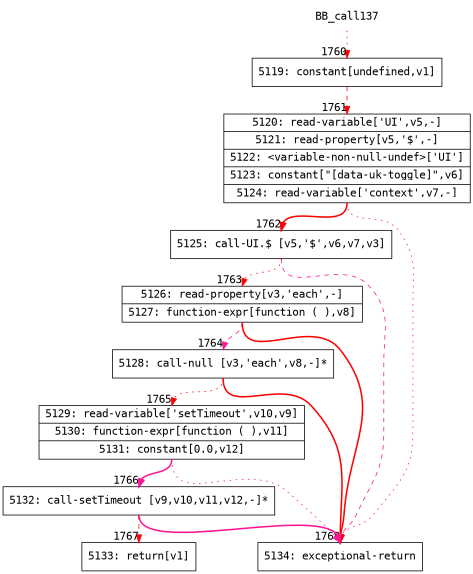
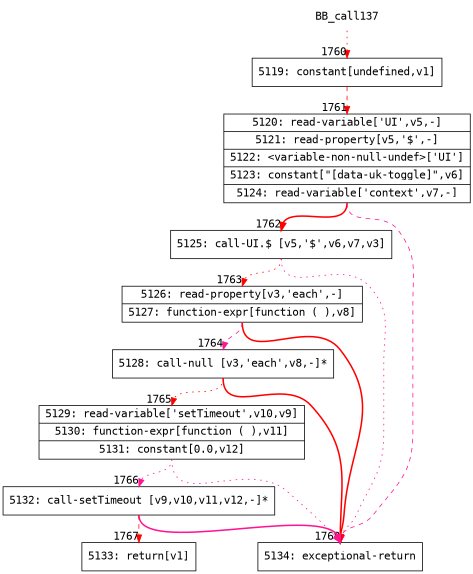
(384, 363) -> (384, 363)
(413, 364) -> (413, 364)
(159, 472) -> (159, 472)
